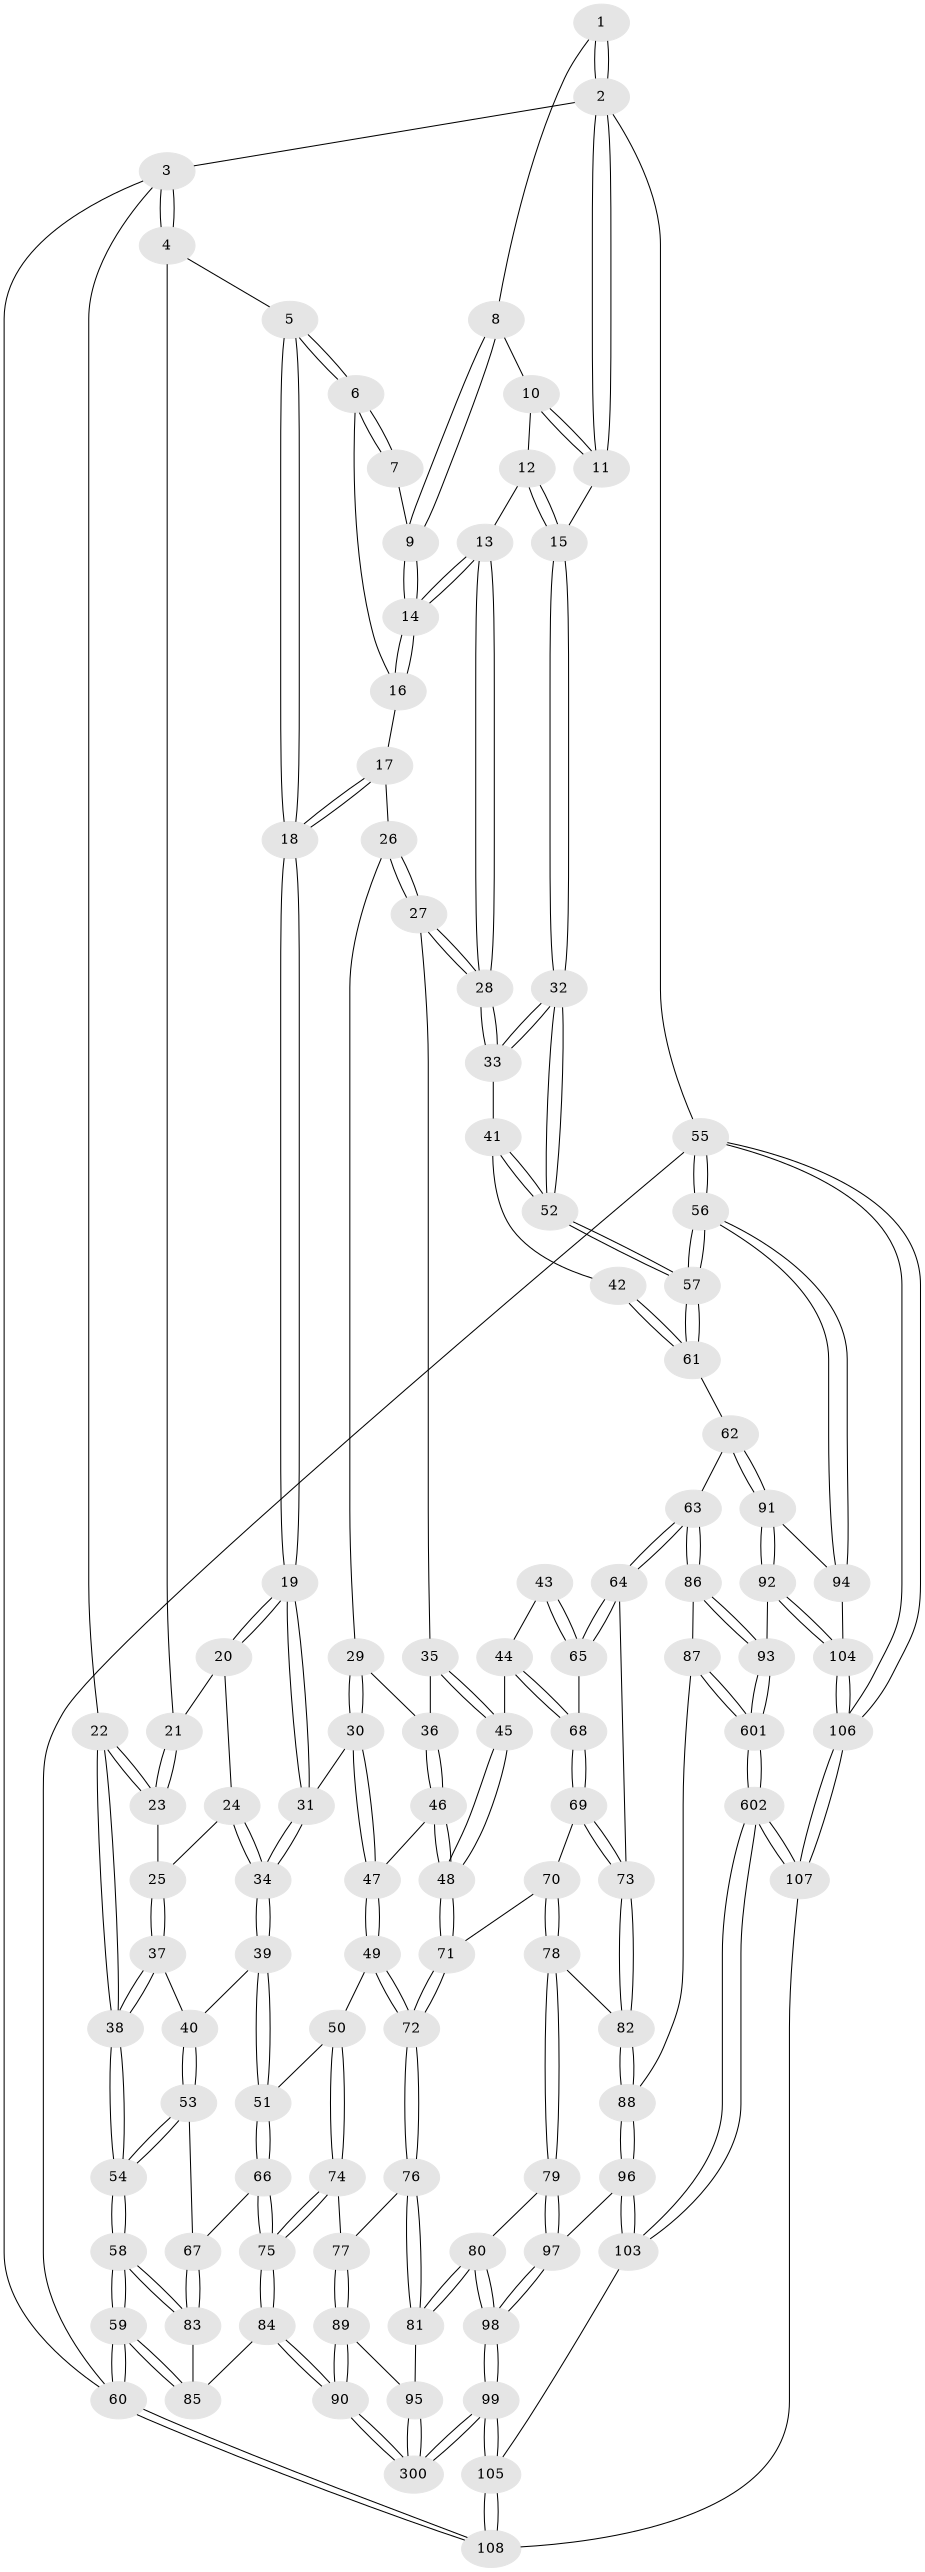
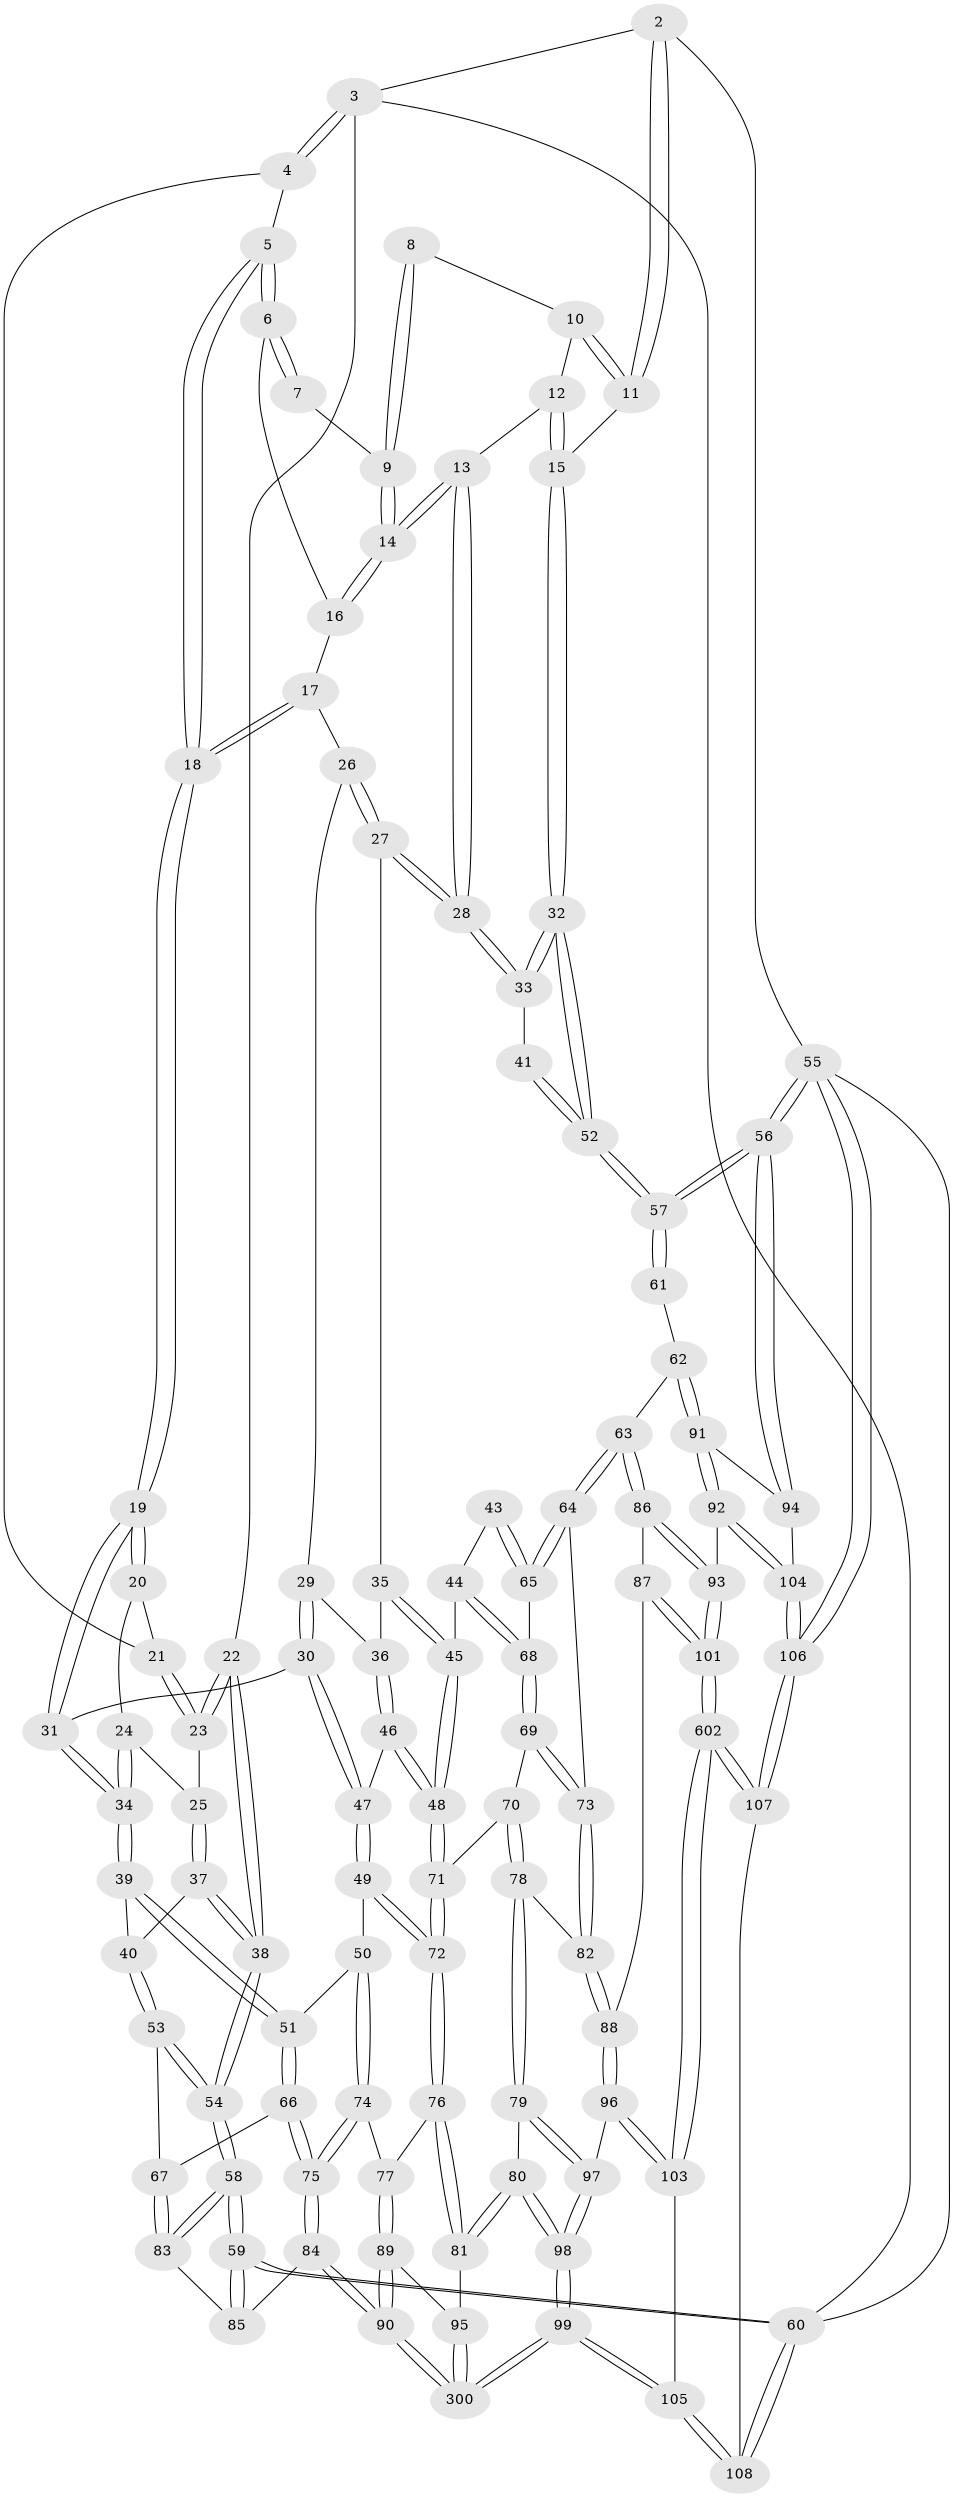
(602, 23) -> none
(618, 1286) -> none
(754, 1732) -> (709, 1657)
